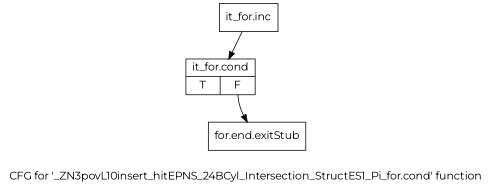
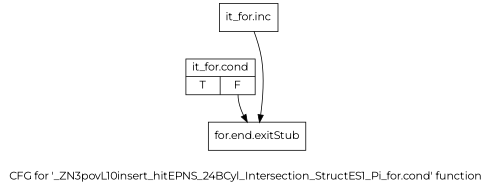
(237, 42) -> (263, 72)
